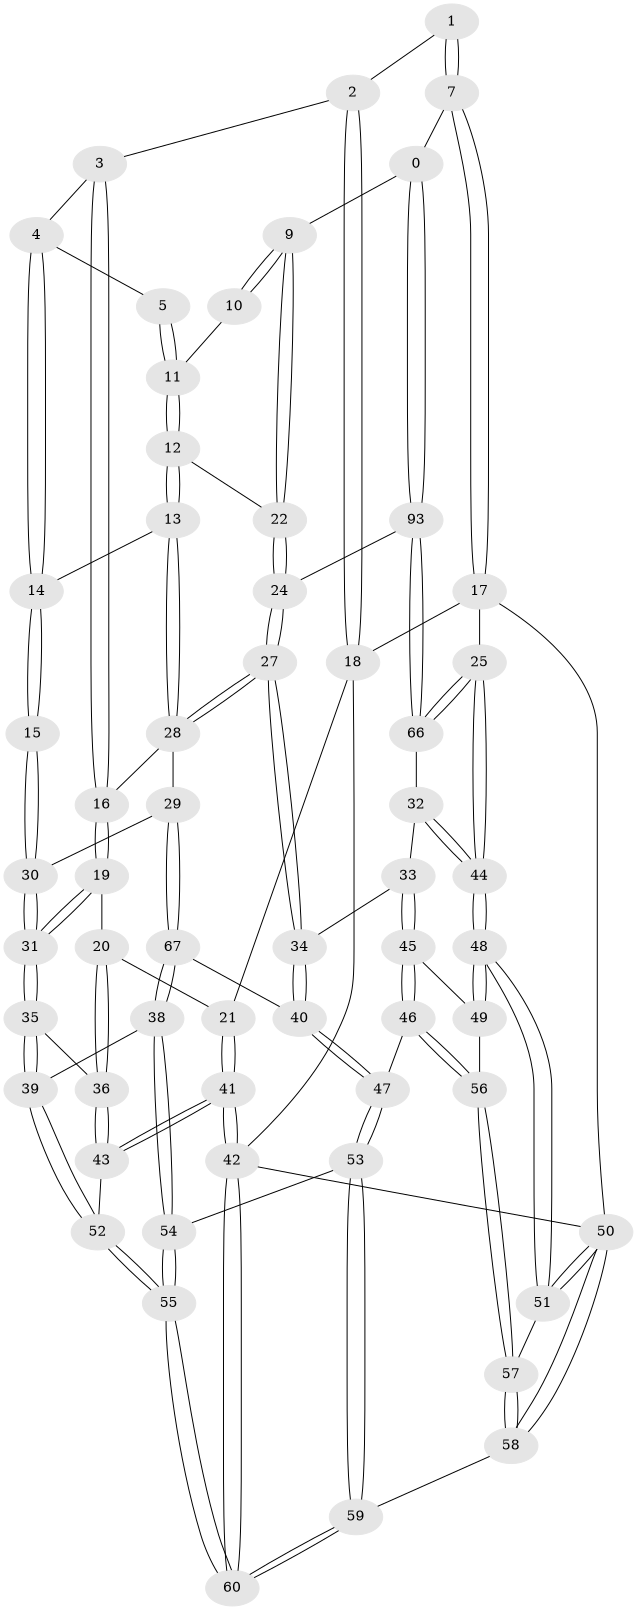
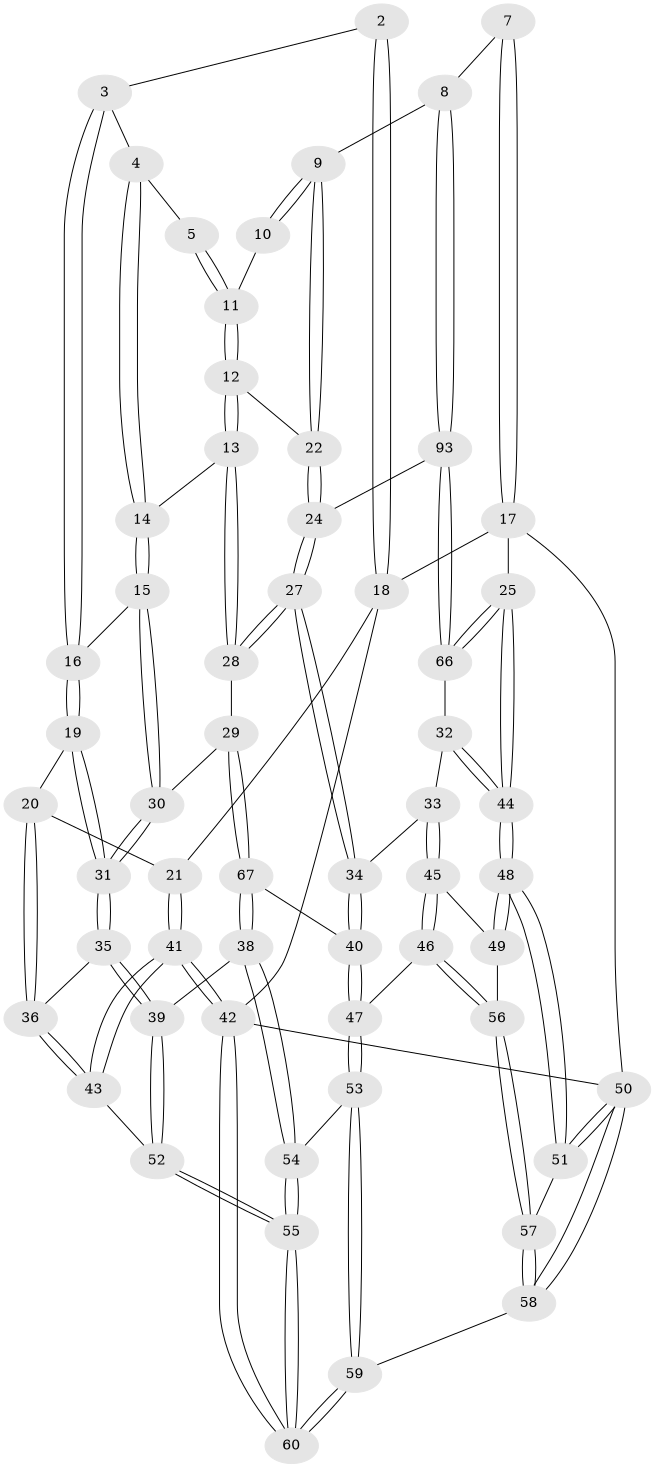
(452, 22) -> none
(416, 164) -> (445, 93)
(138, 769) -> (108, 627)
